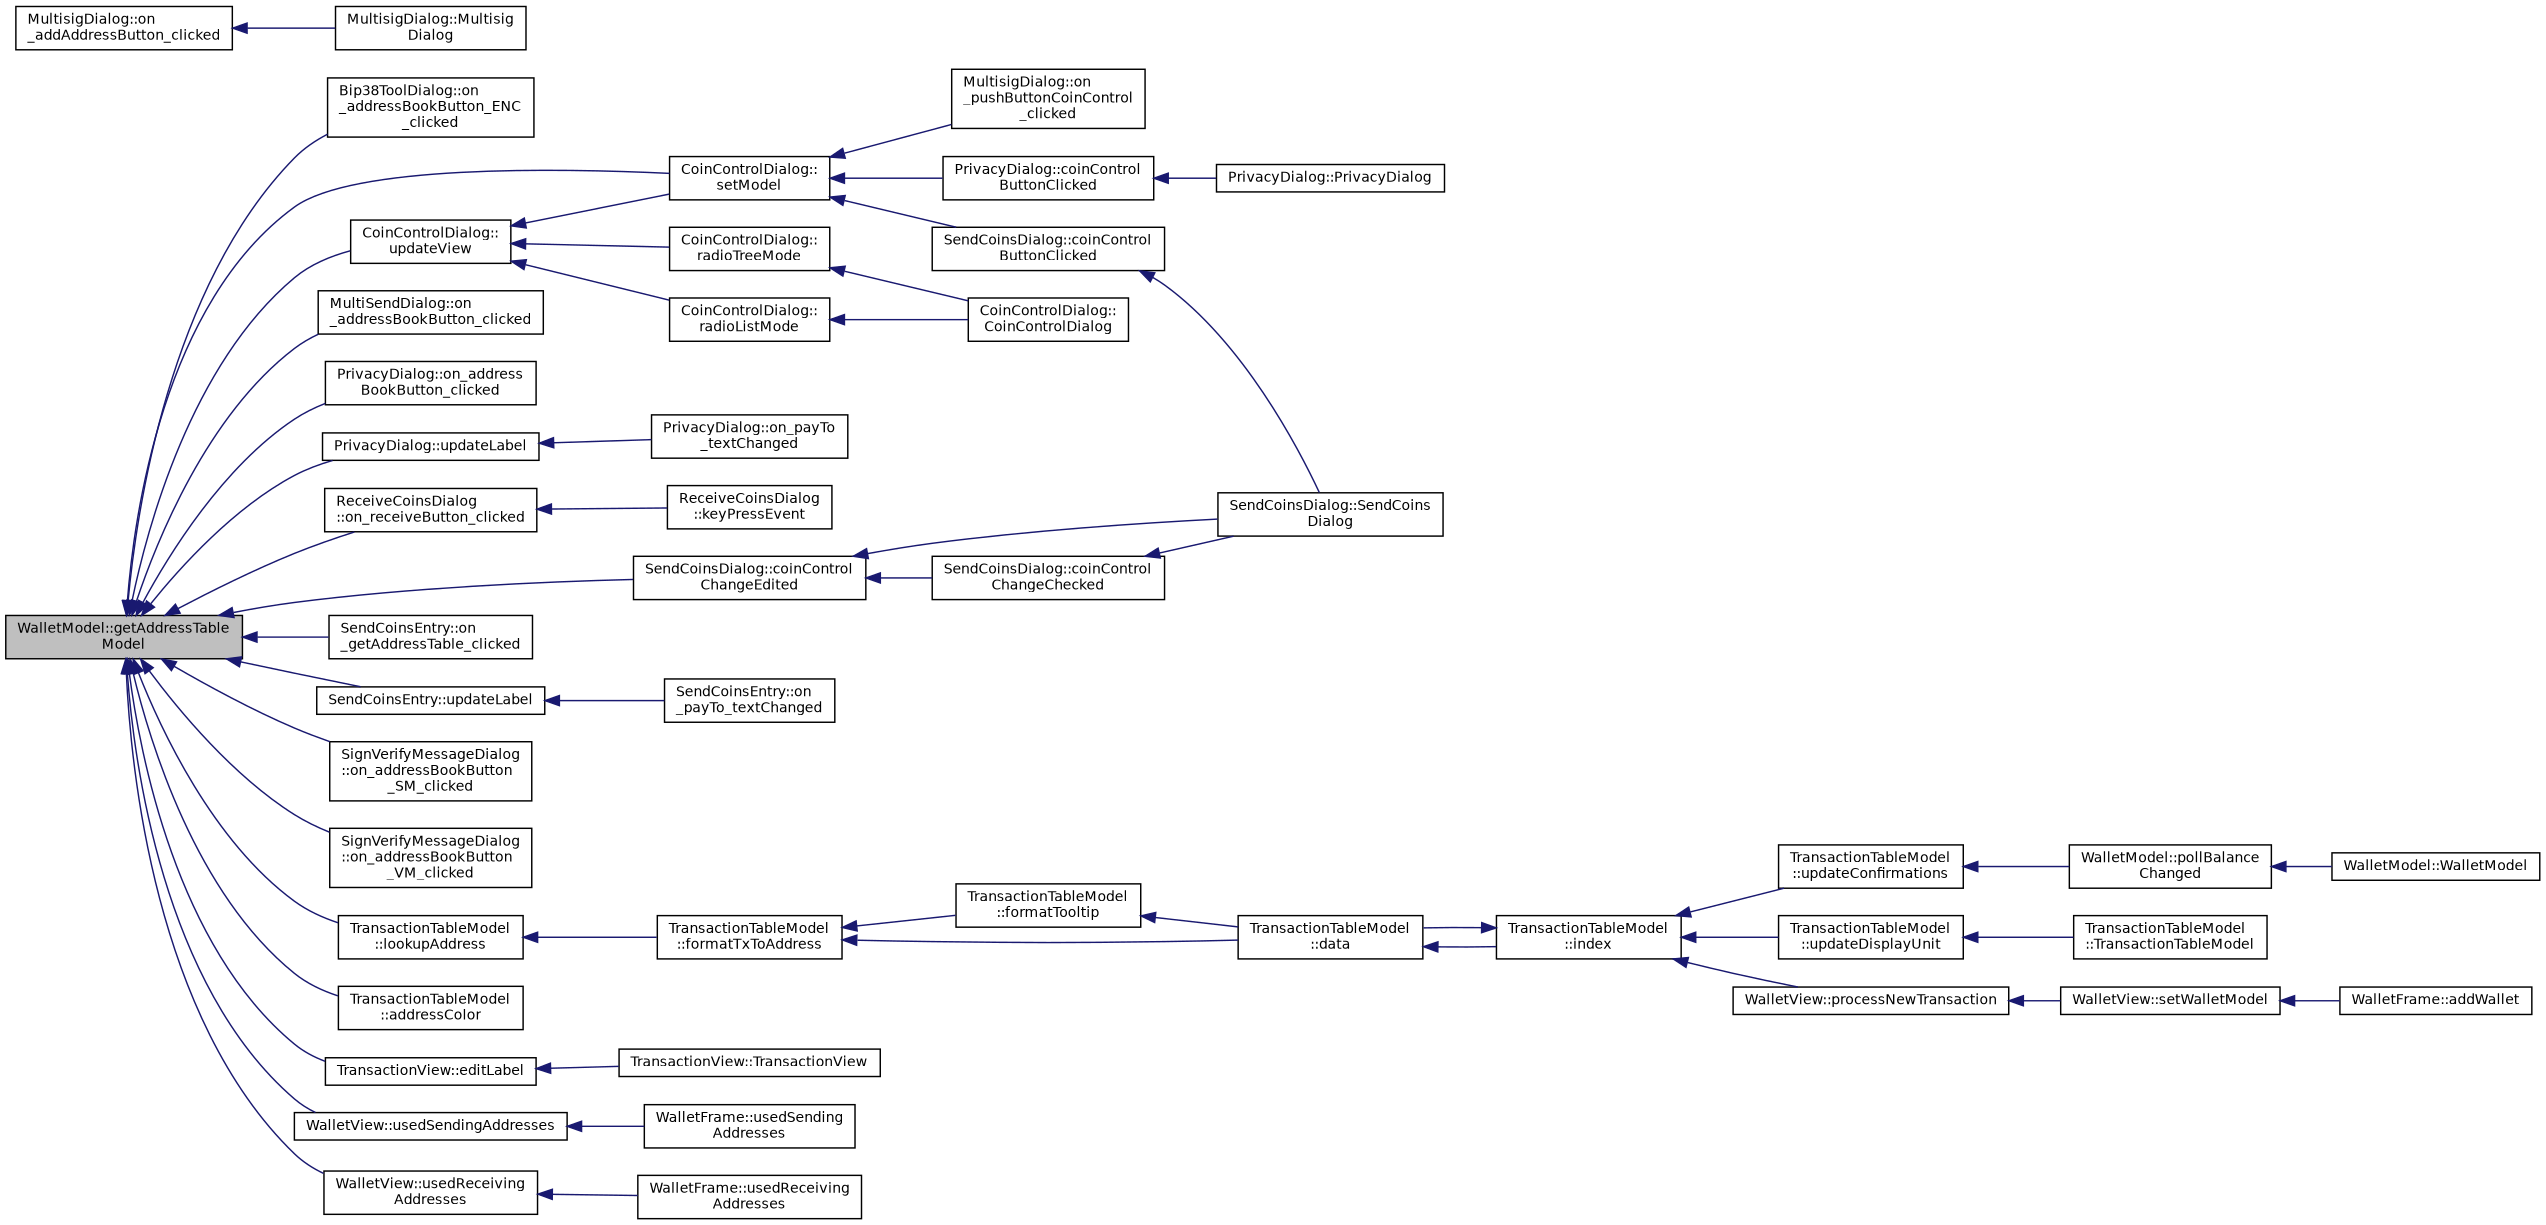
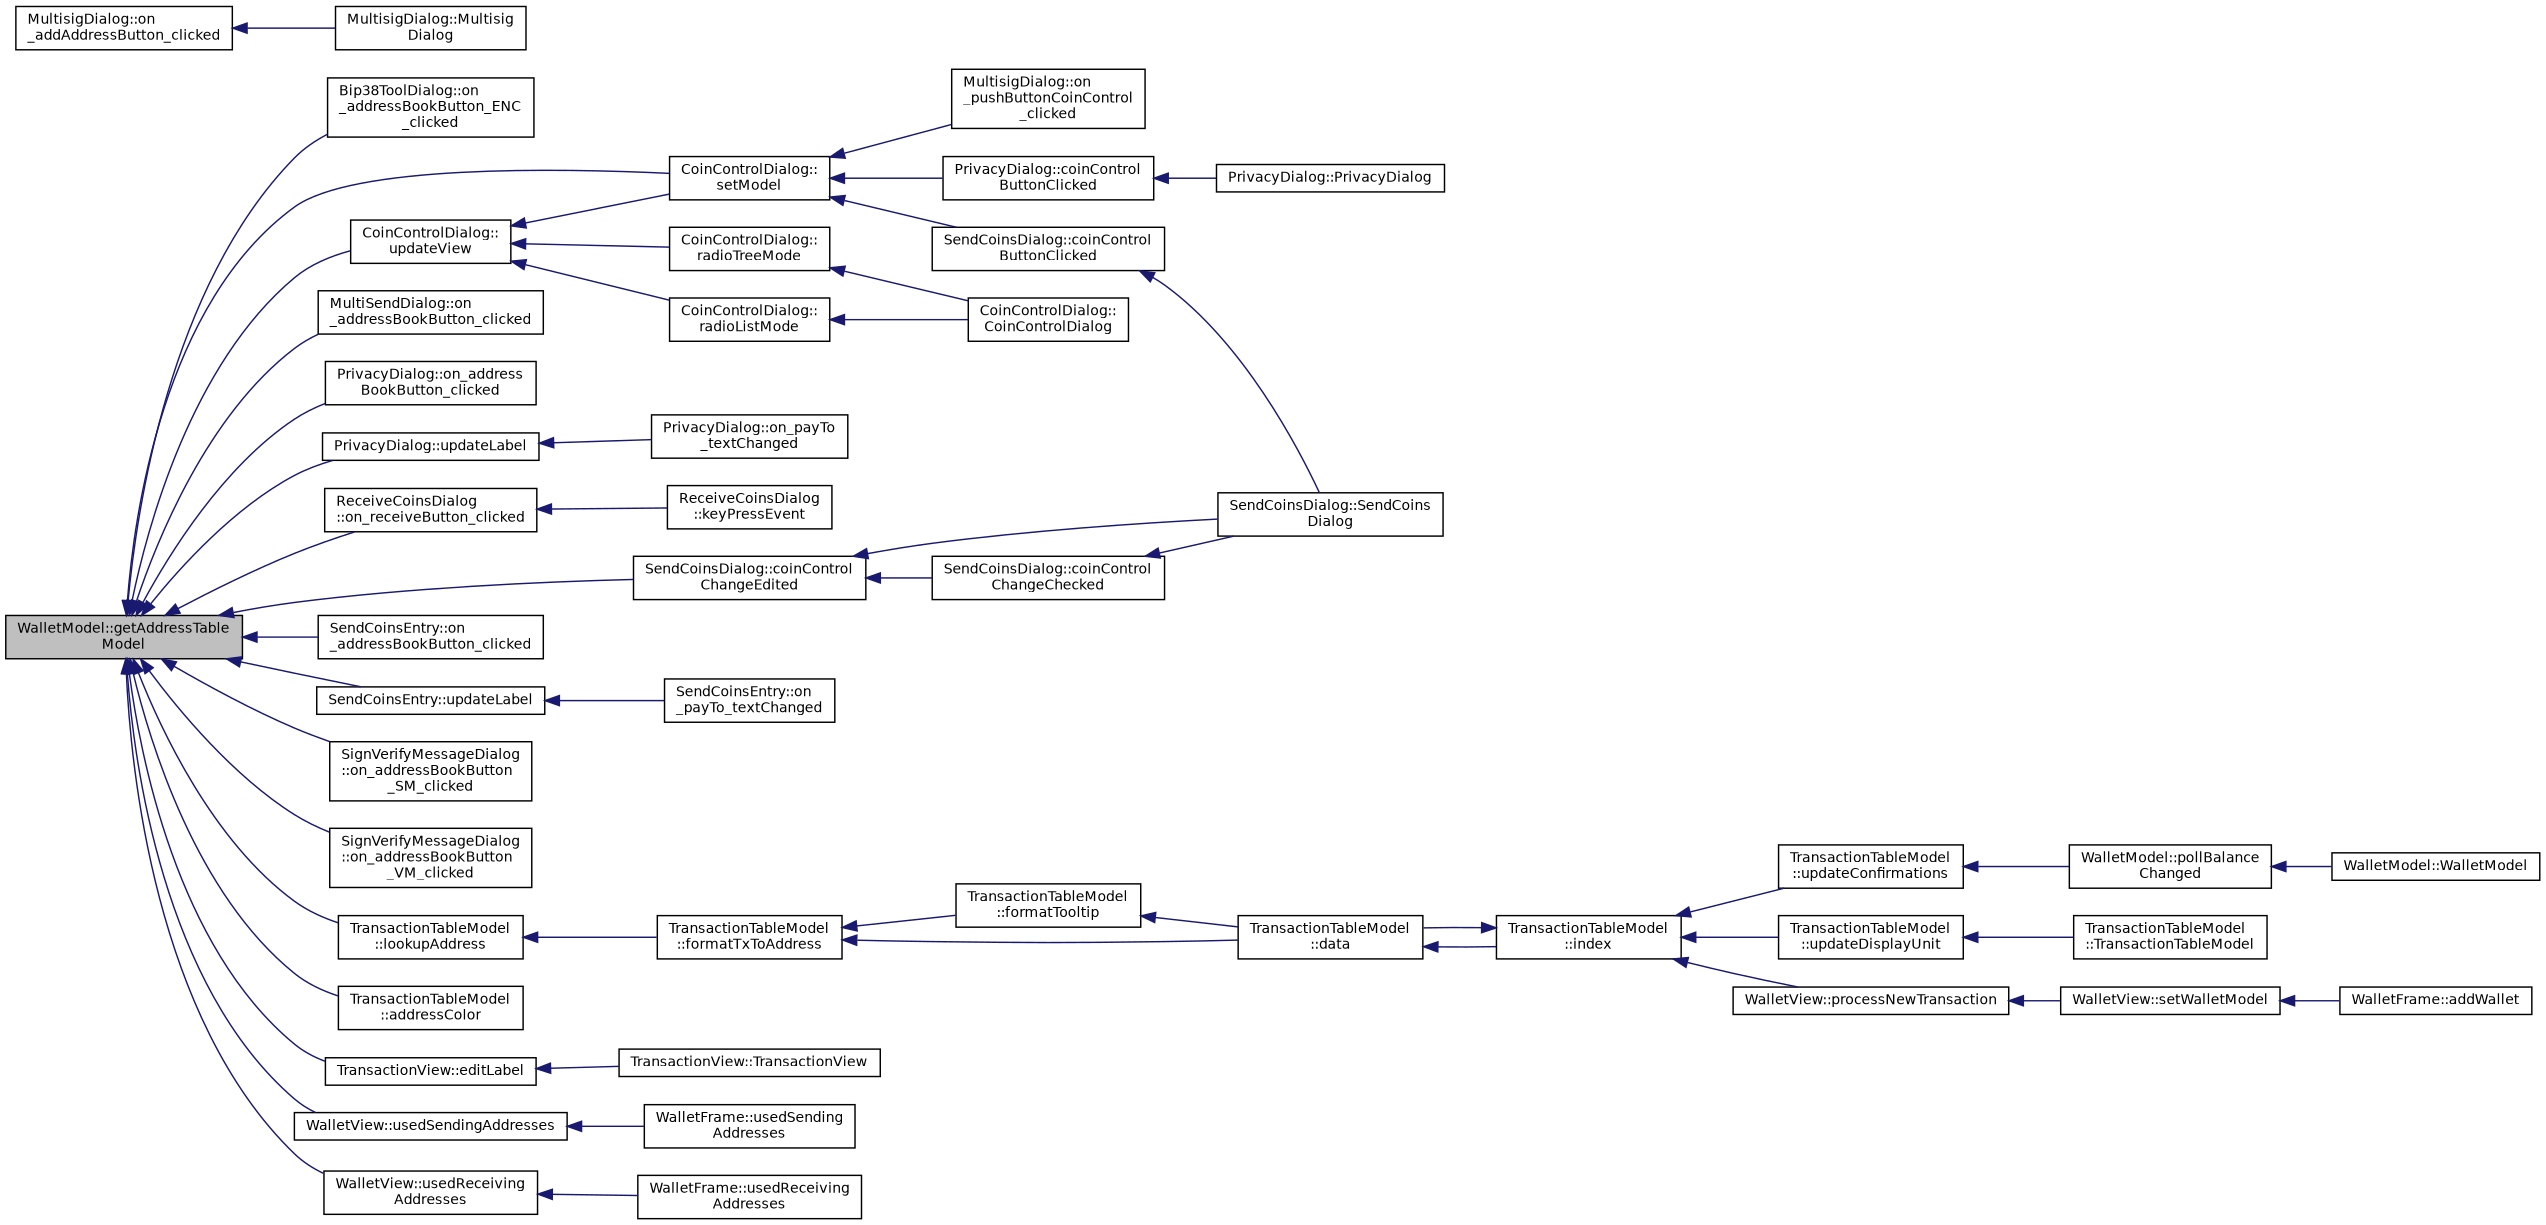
(431, 637) -> (431, 637)
